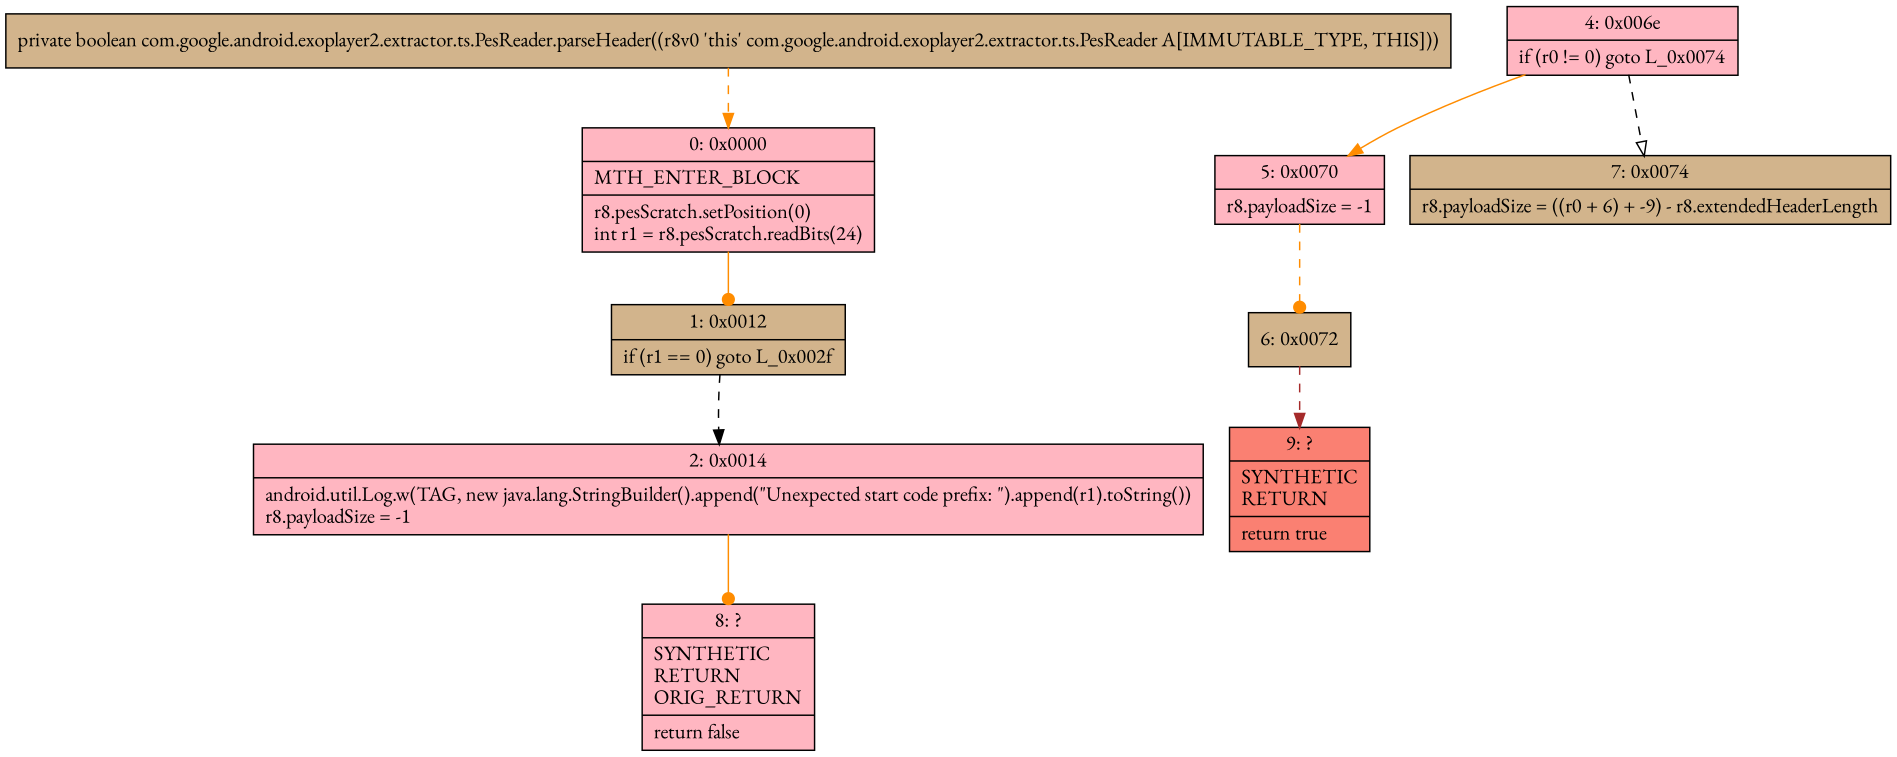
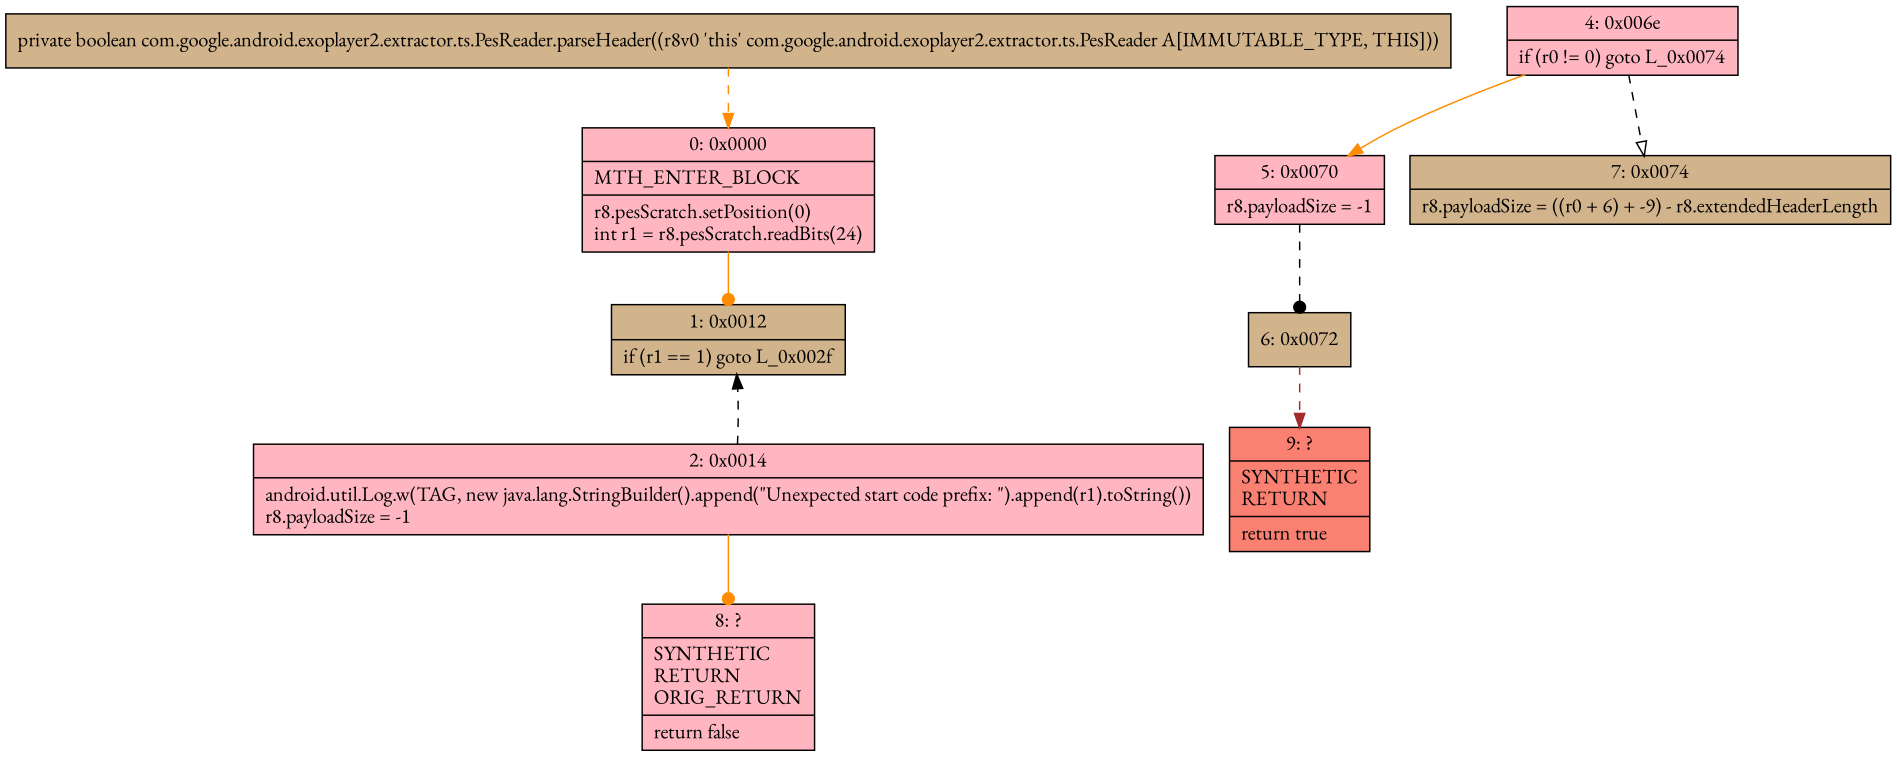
(1300, 263) -> (1300, 263)
(728, 357) -> (728, 357)
(719, 402) -> (738, 417)
